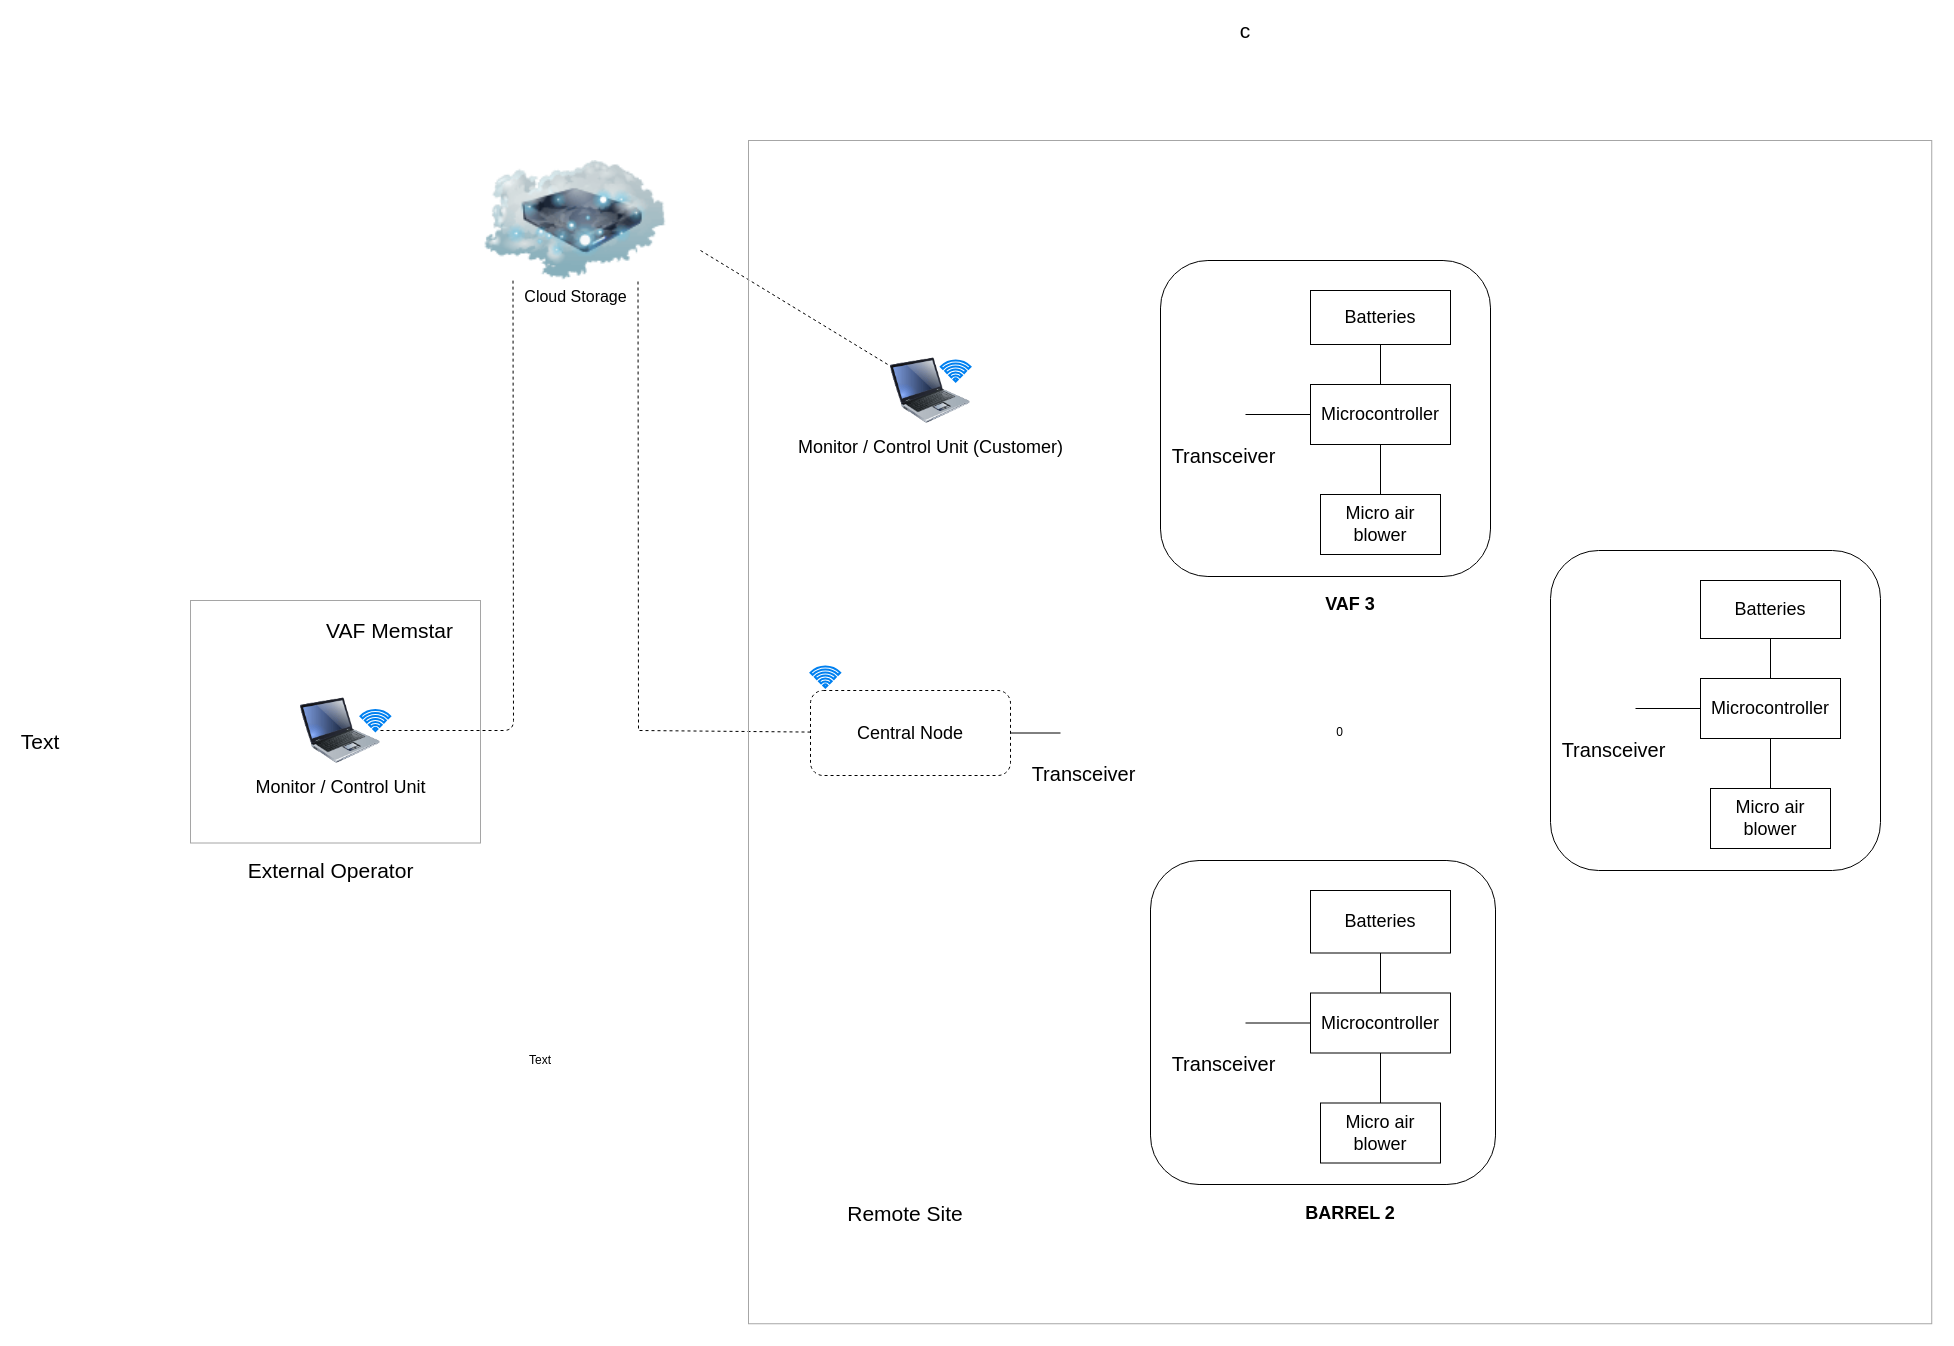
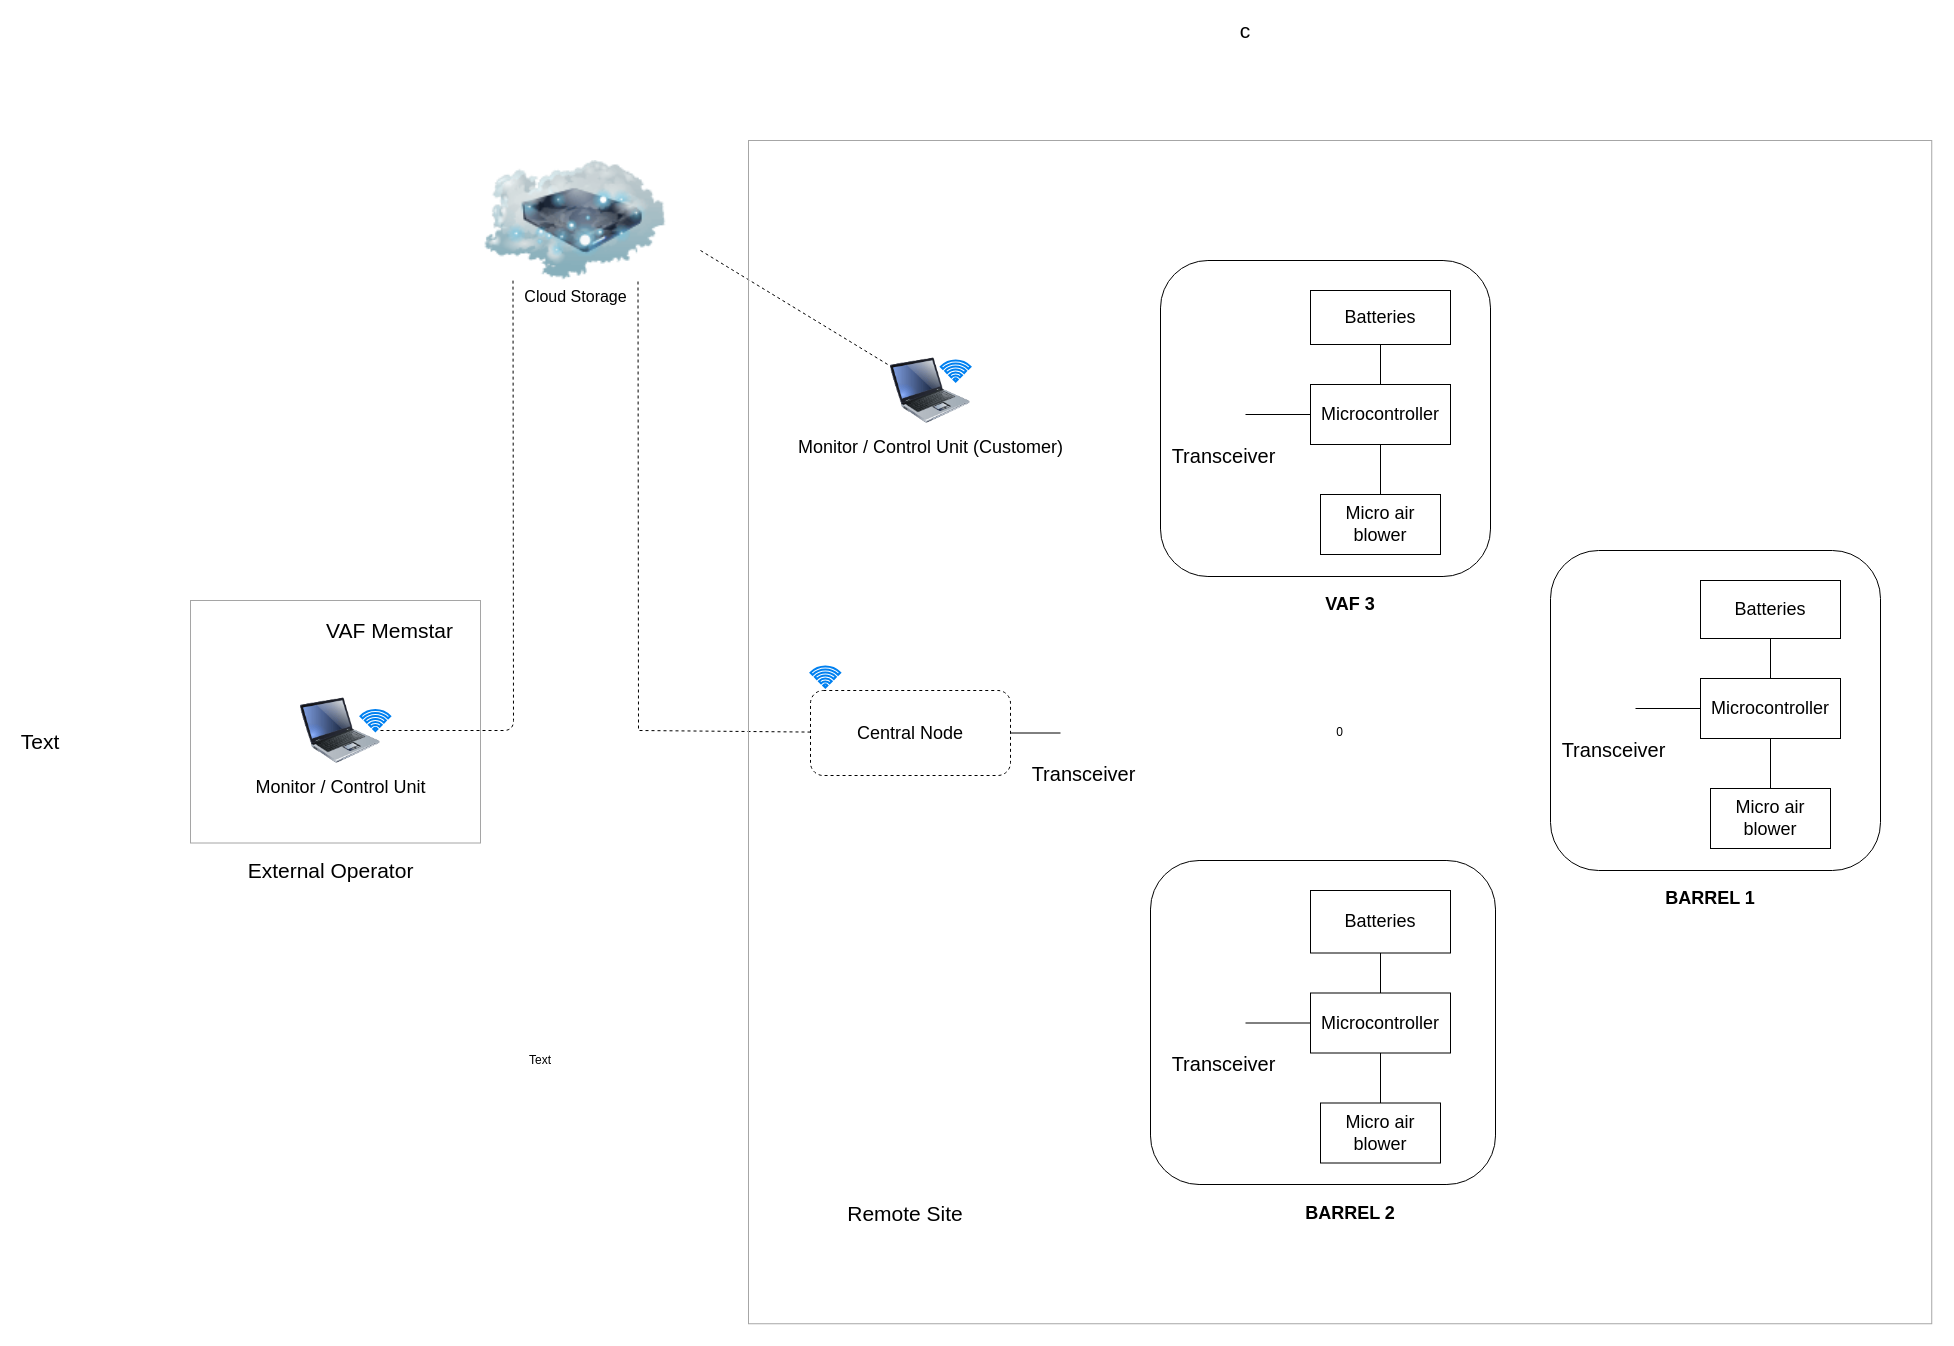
none -> (1711, 898)
